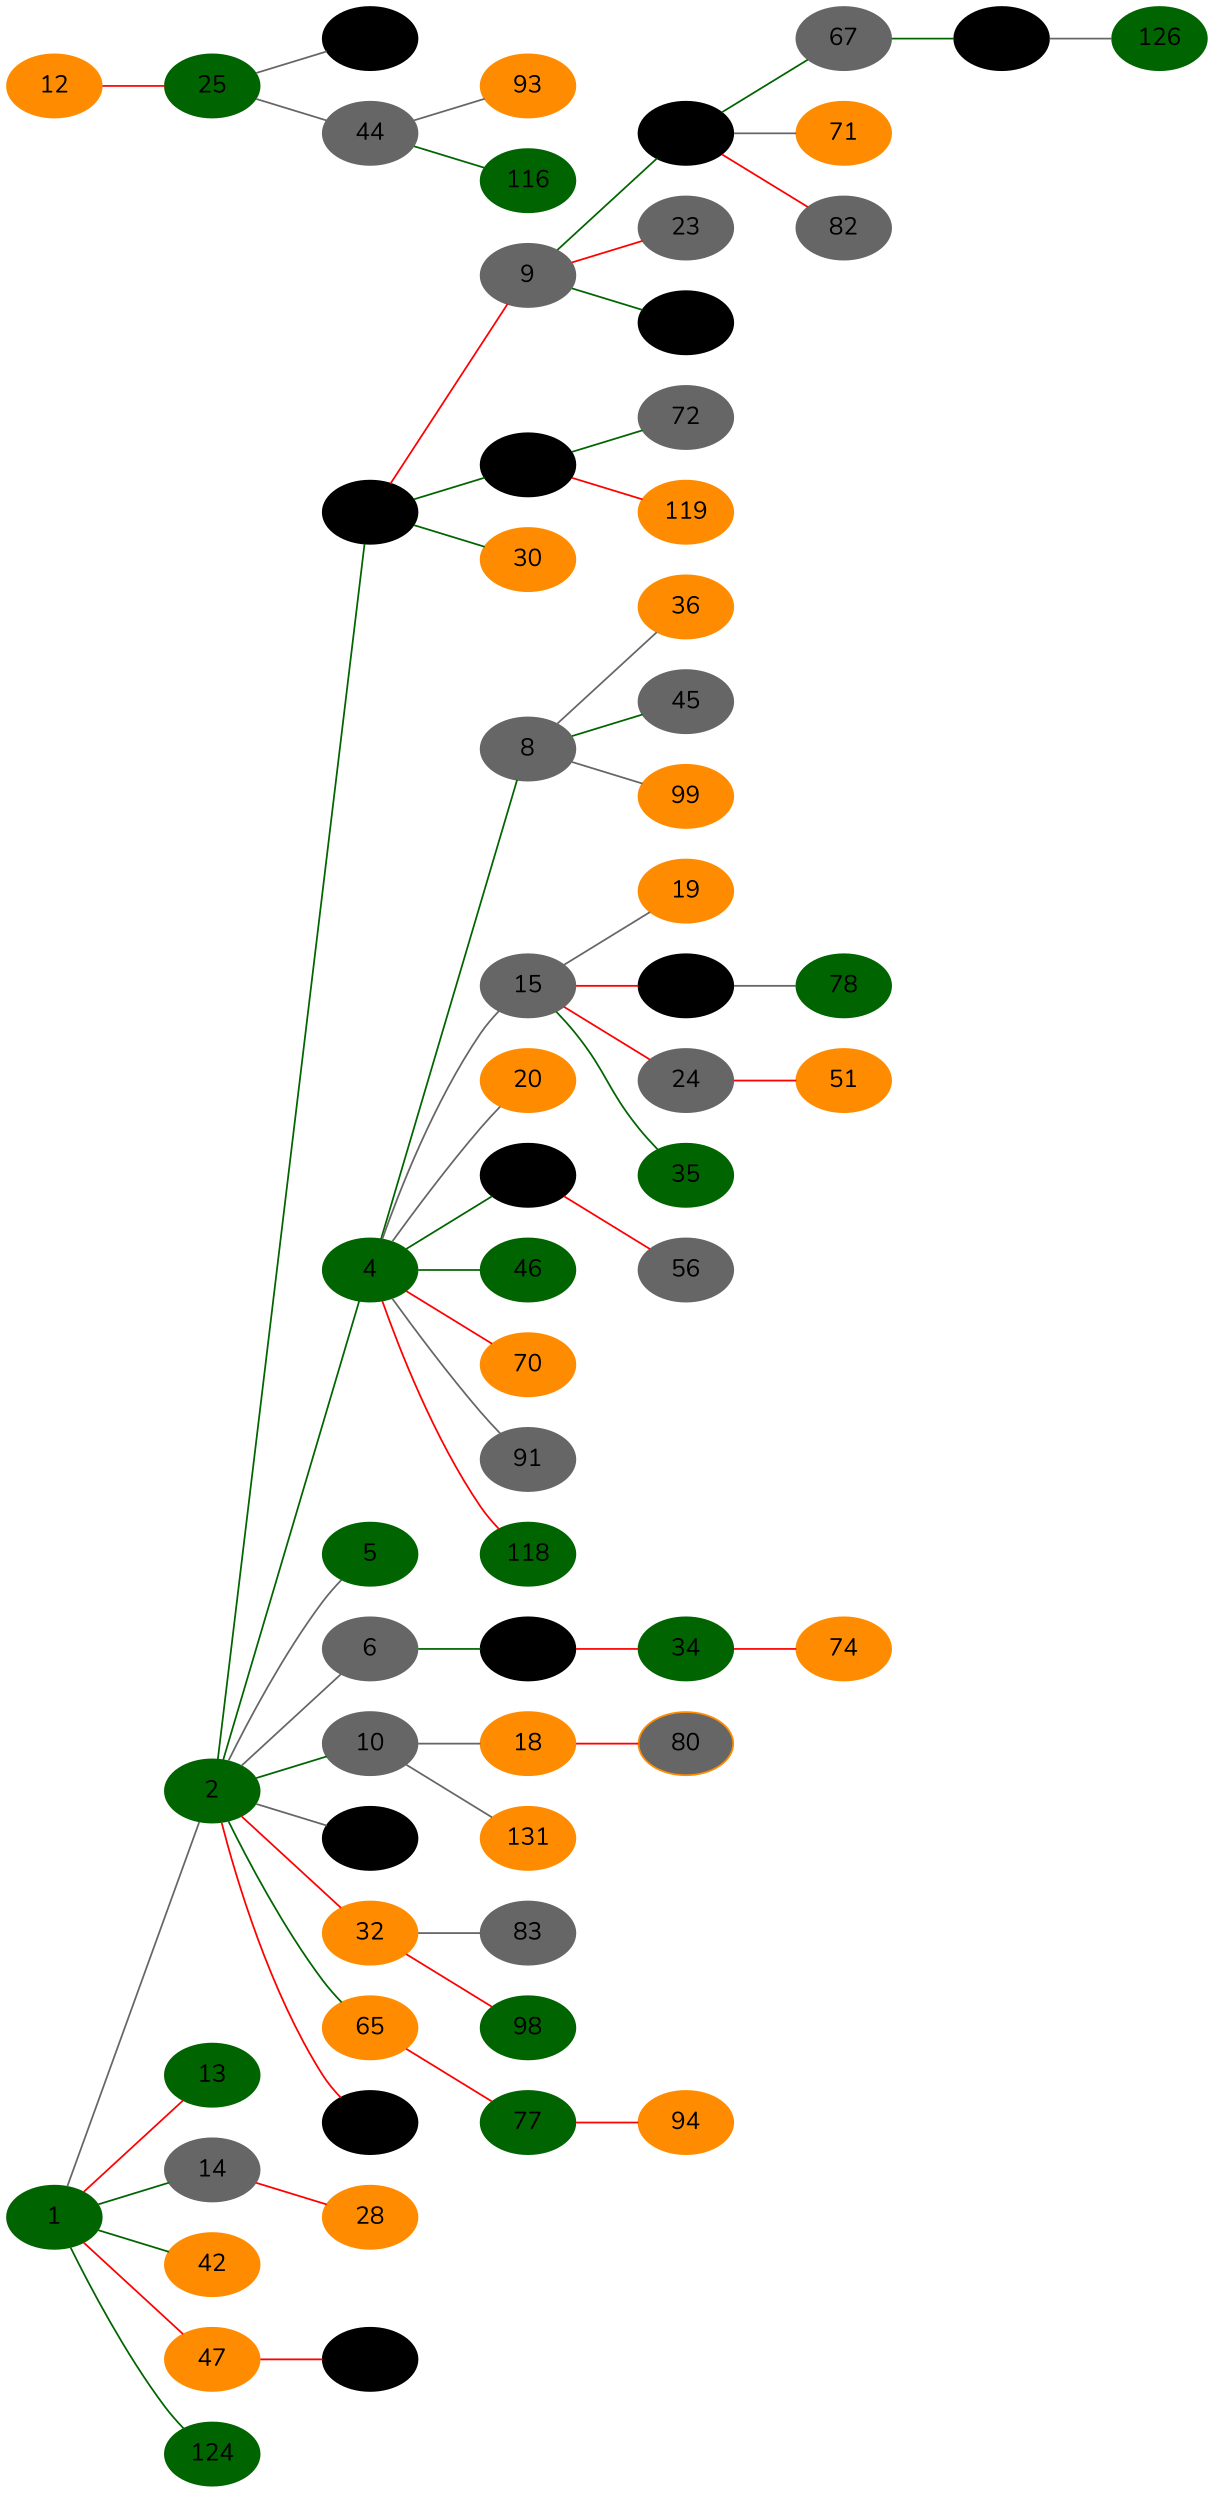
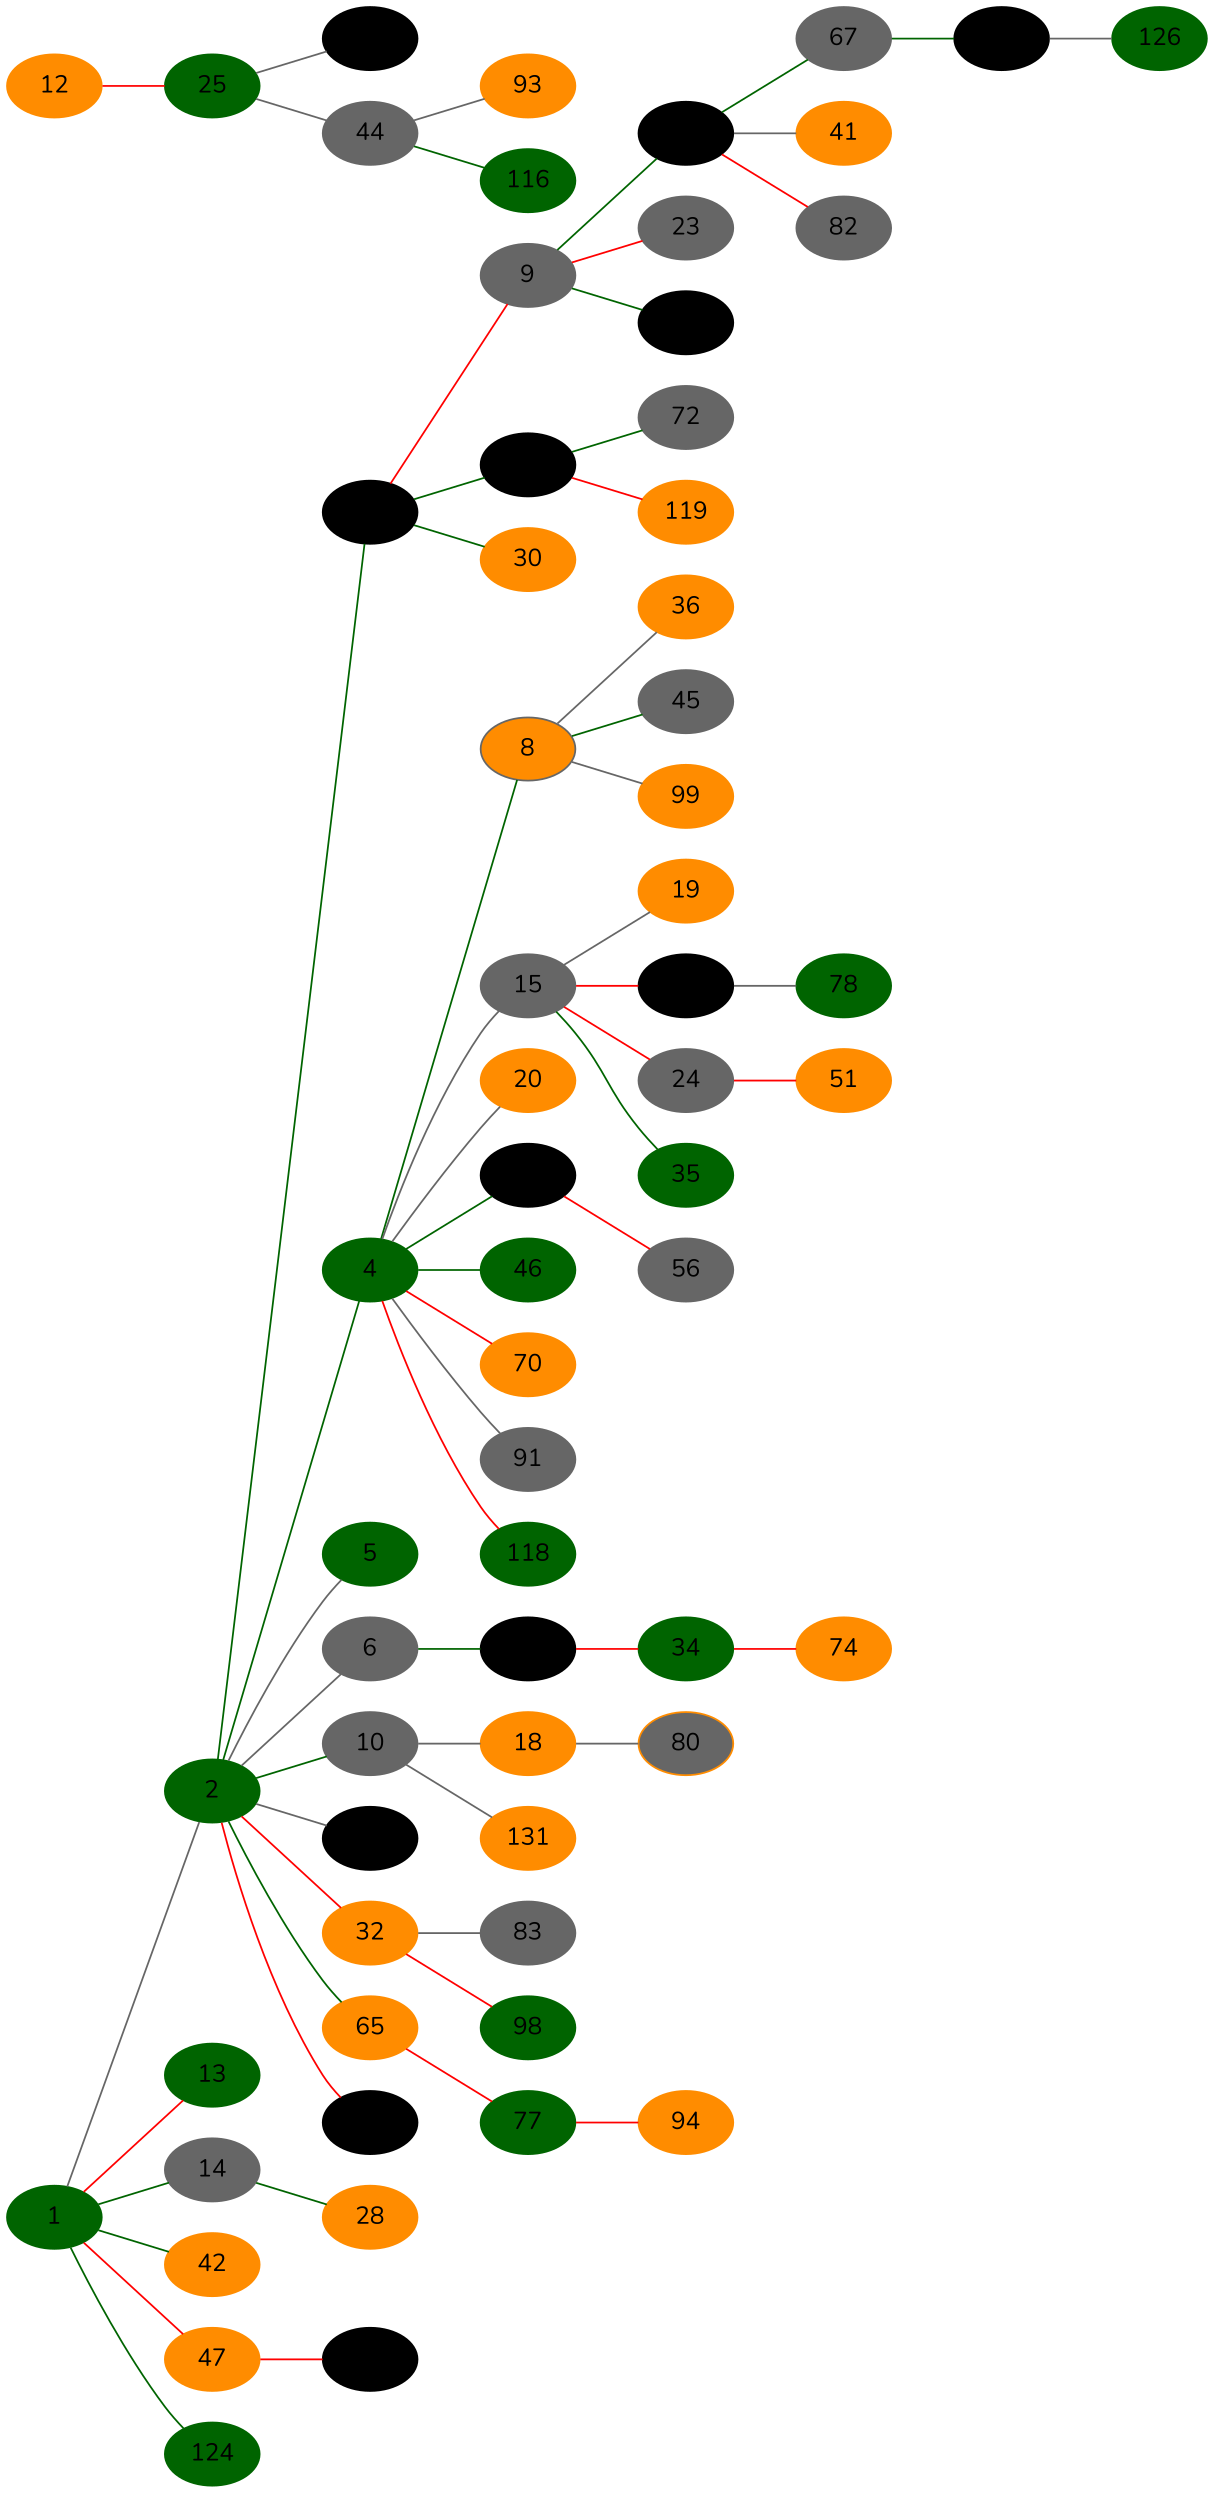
(844, 133) -> (844, 133)
(528, 749) -> (528, 749)
(607, 1744) -> (607, 1744)
(291, 2194) -> (291, 2194)
